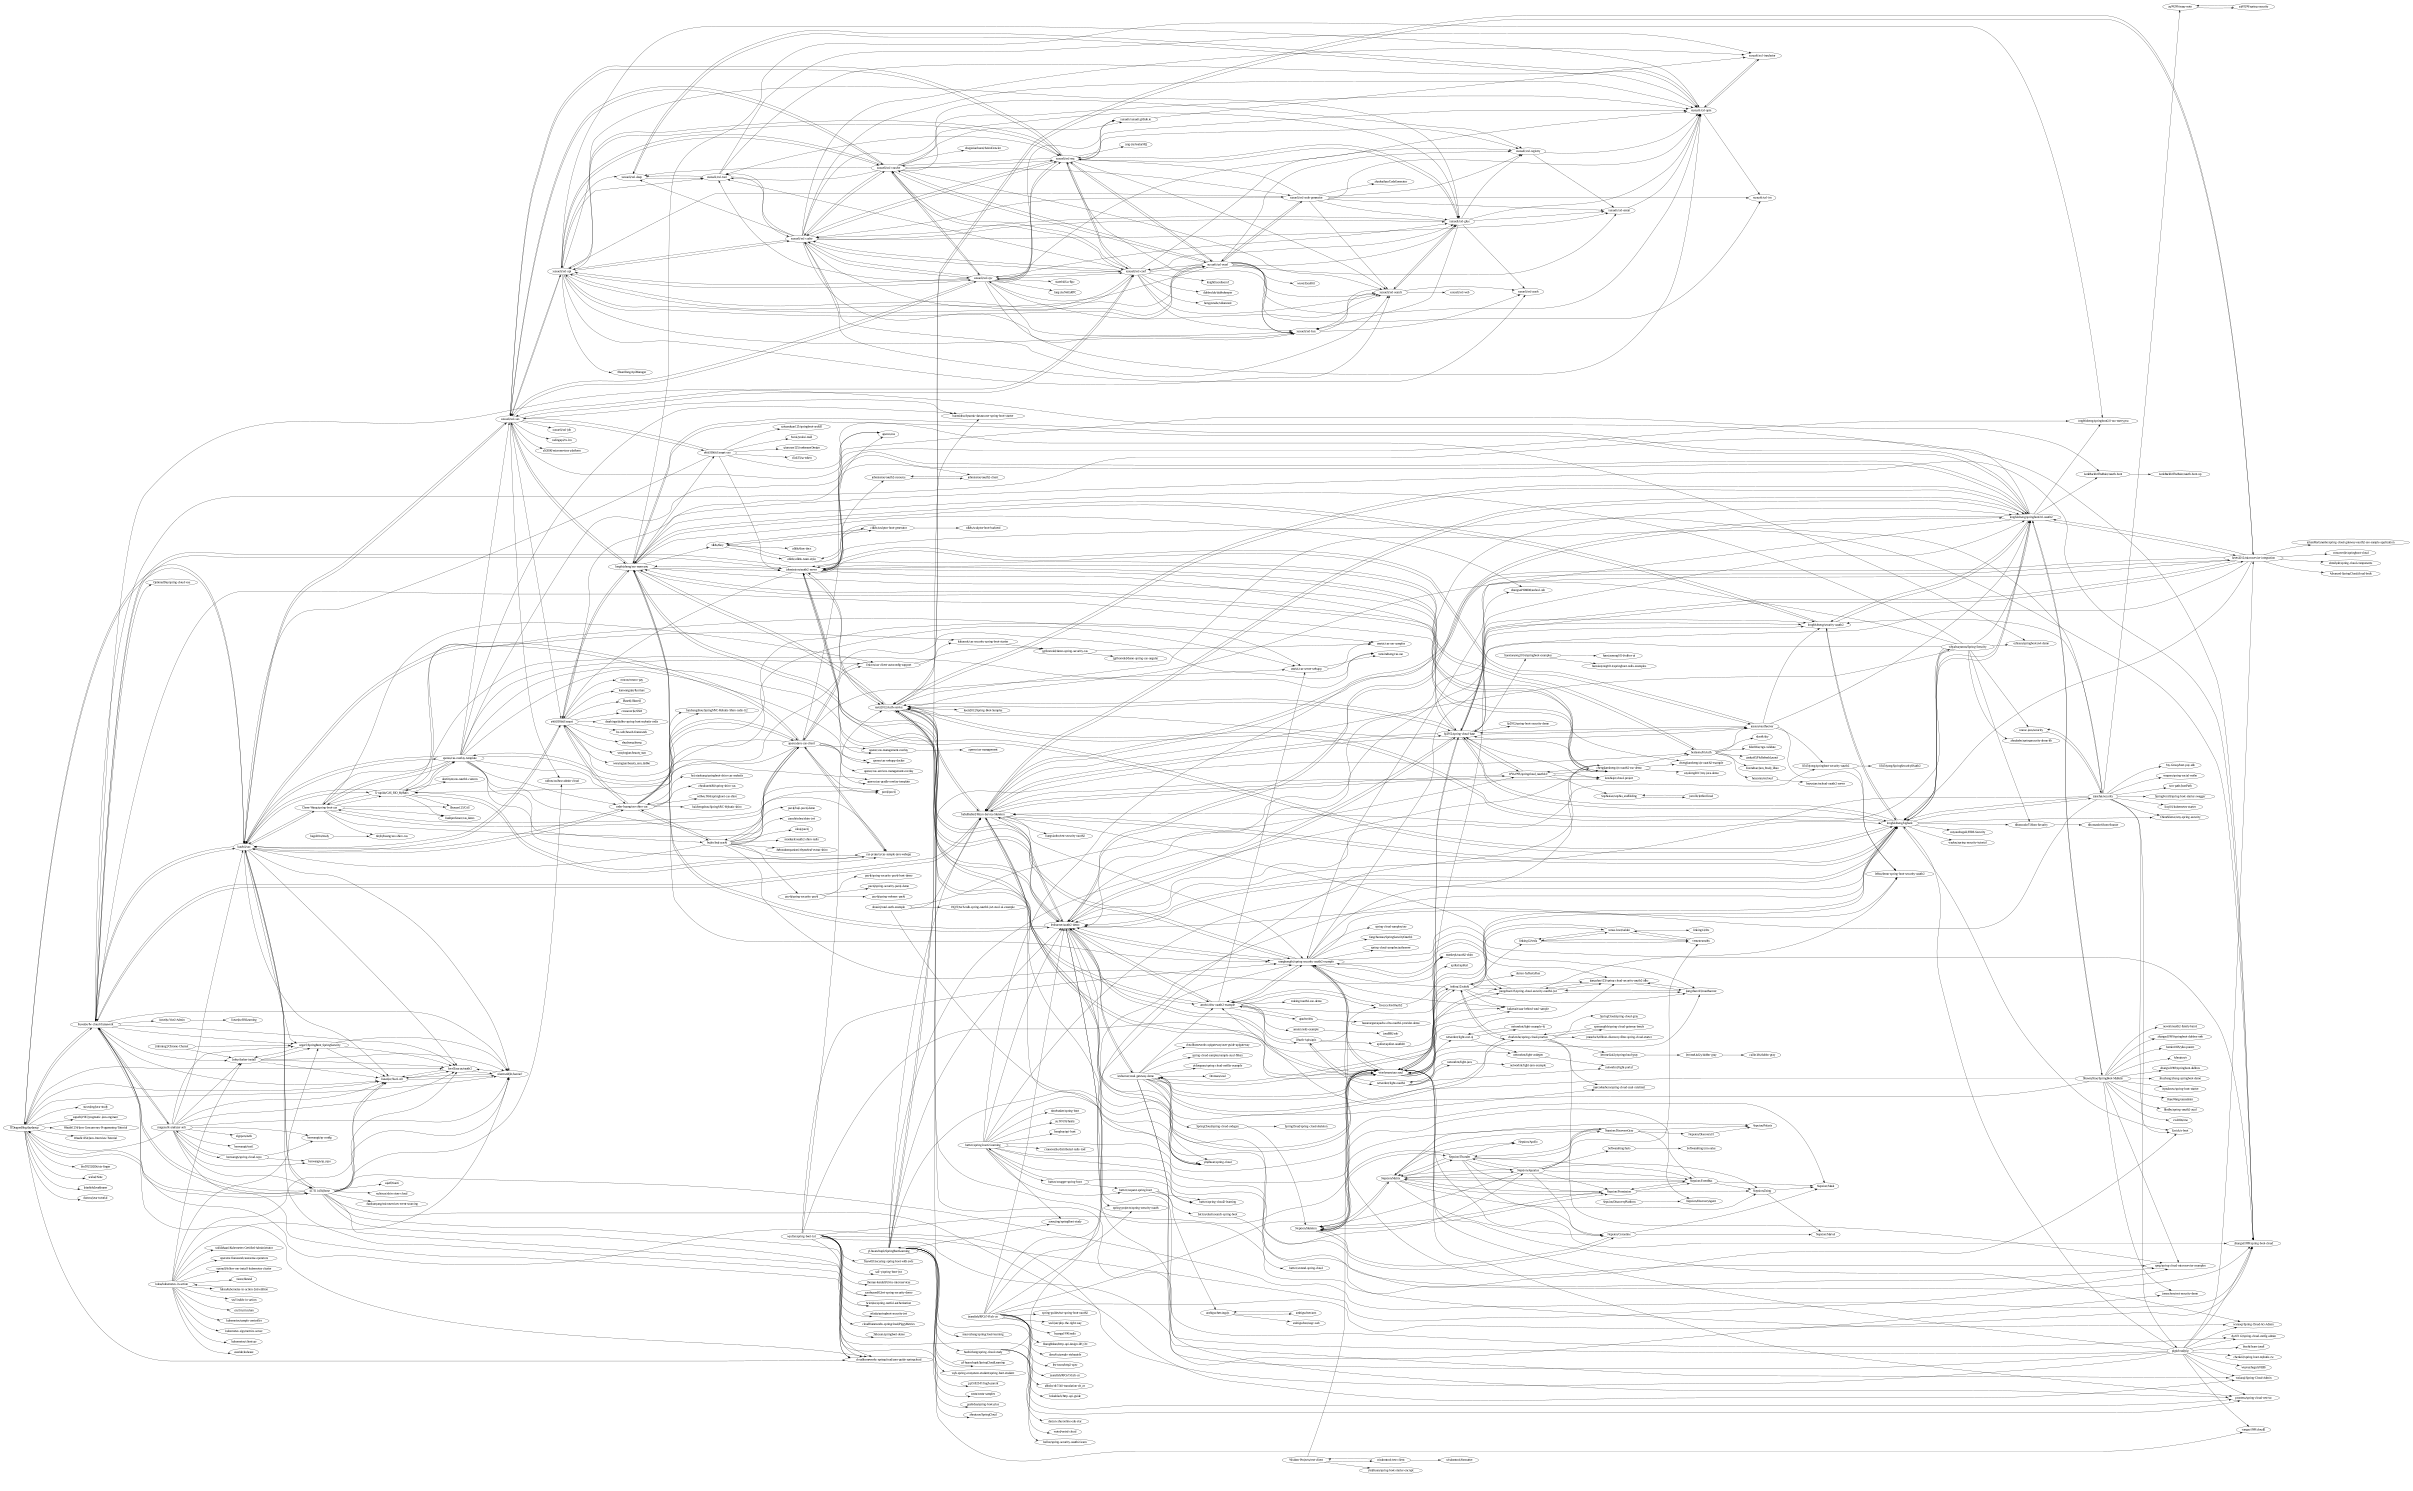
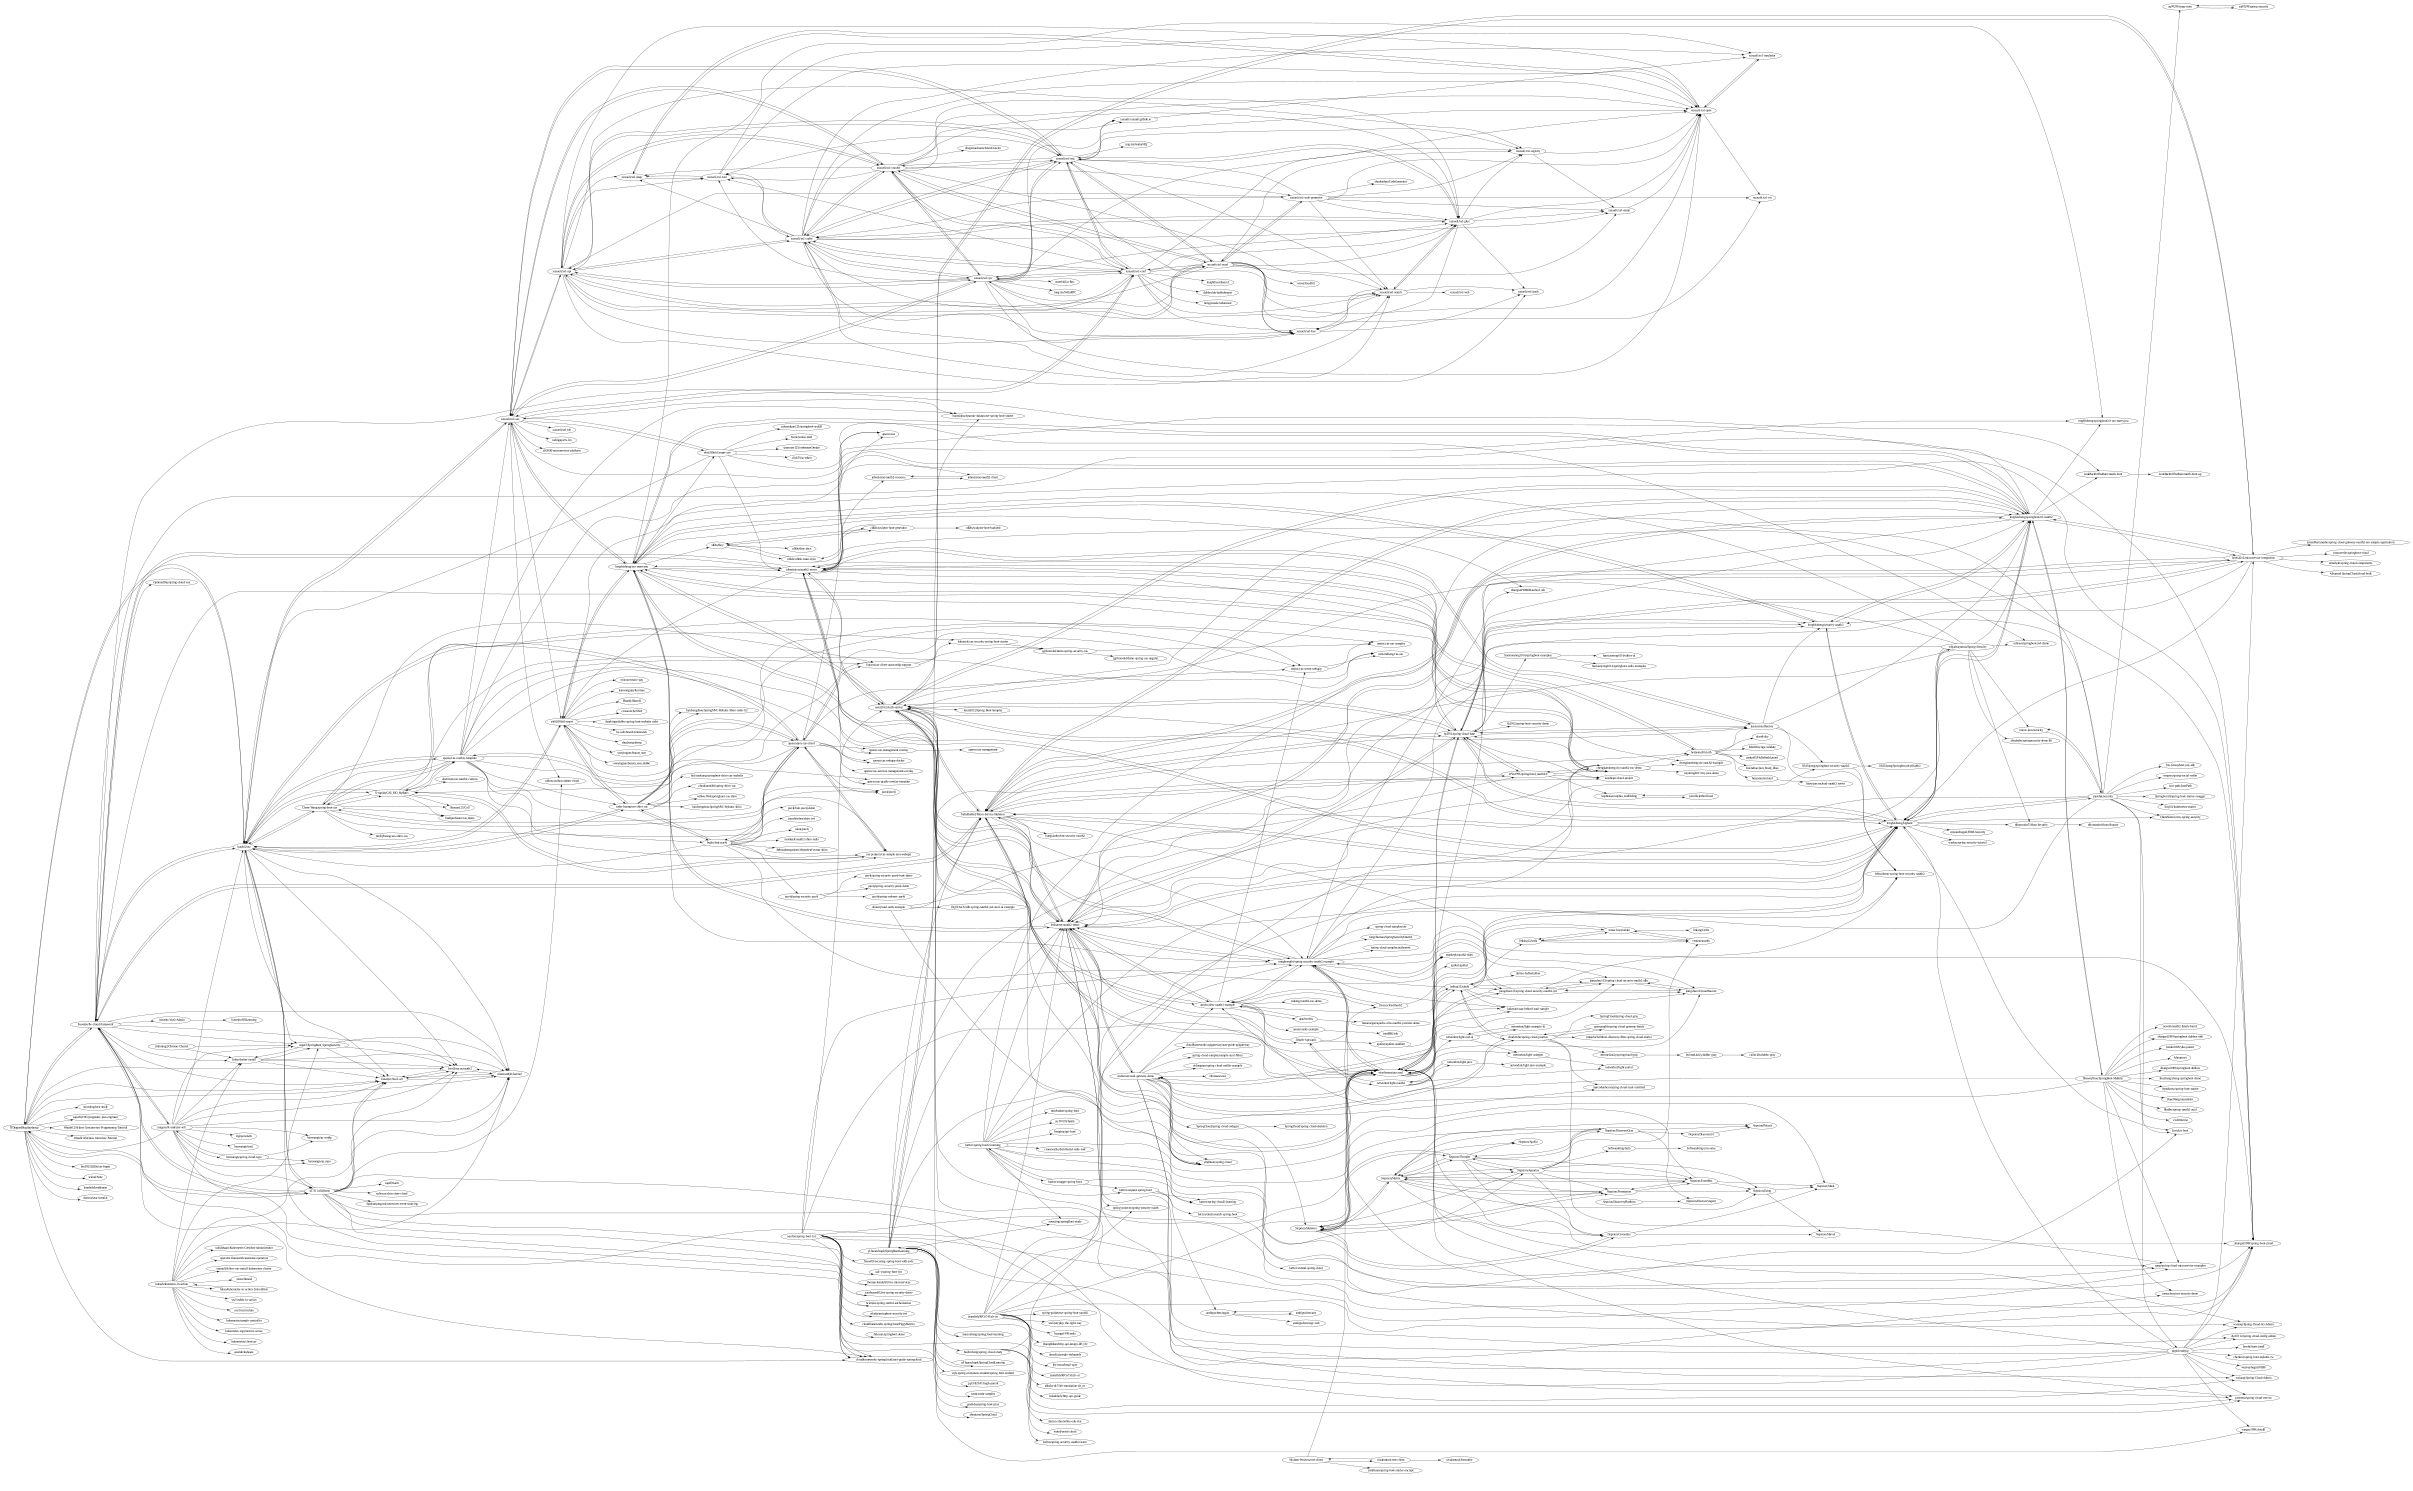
(632, 372) -> none
(320, 836) -> none
